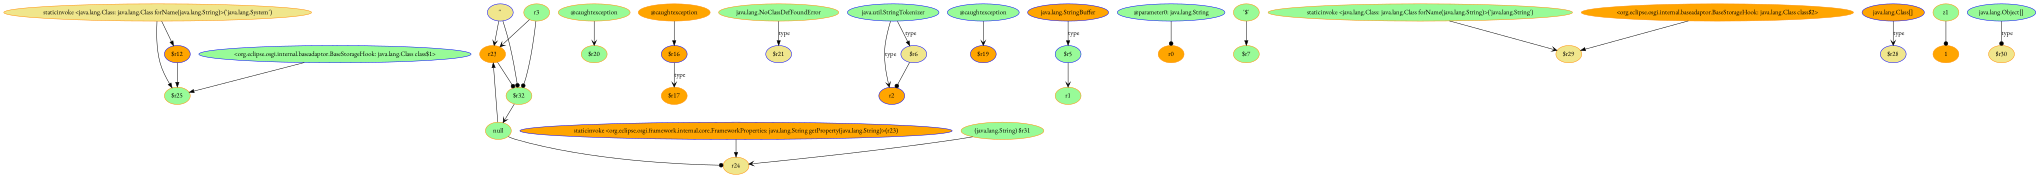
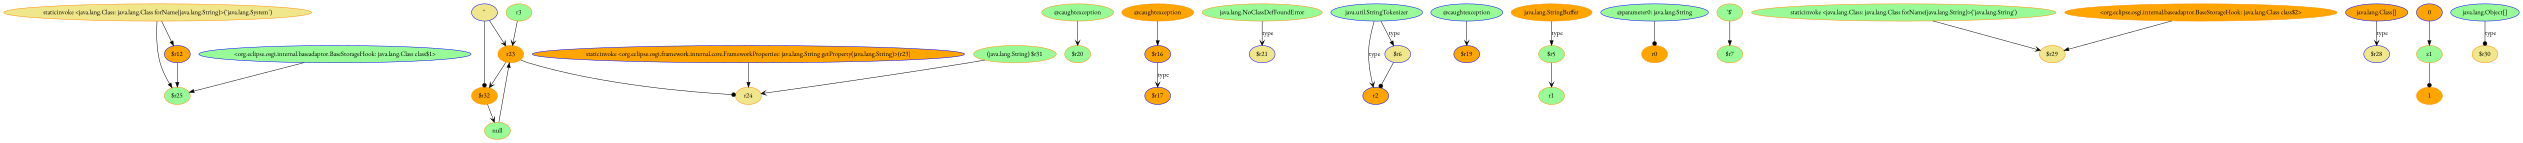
(1068, 12) -> (1552, 12)
none -> (2429, 12)
(779, 31) -> (1262, 31)
(531, 53) -> none
(1068, 54) -> (1552, 54)
(505, 73) -> (499, 73)
(519, 96) -> (484, 96)
(674, 96) -> (1158, 96)
(613, 158) -> (625, 84)
